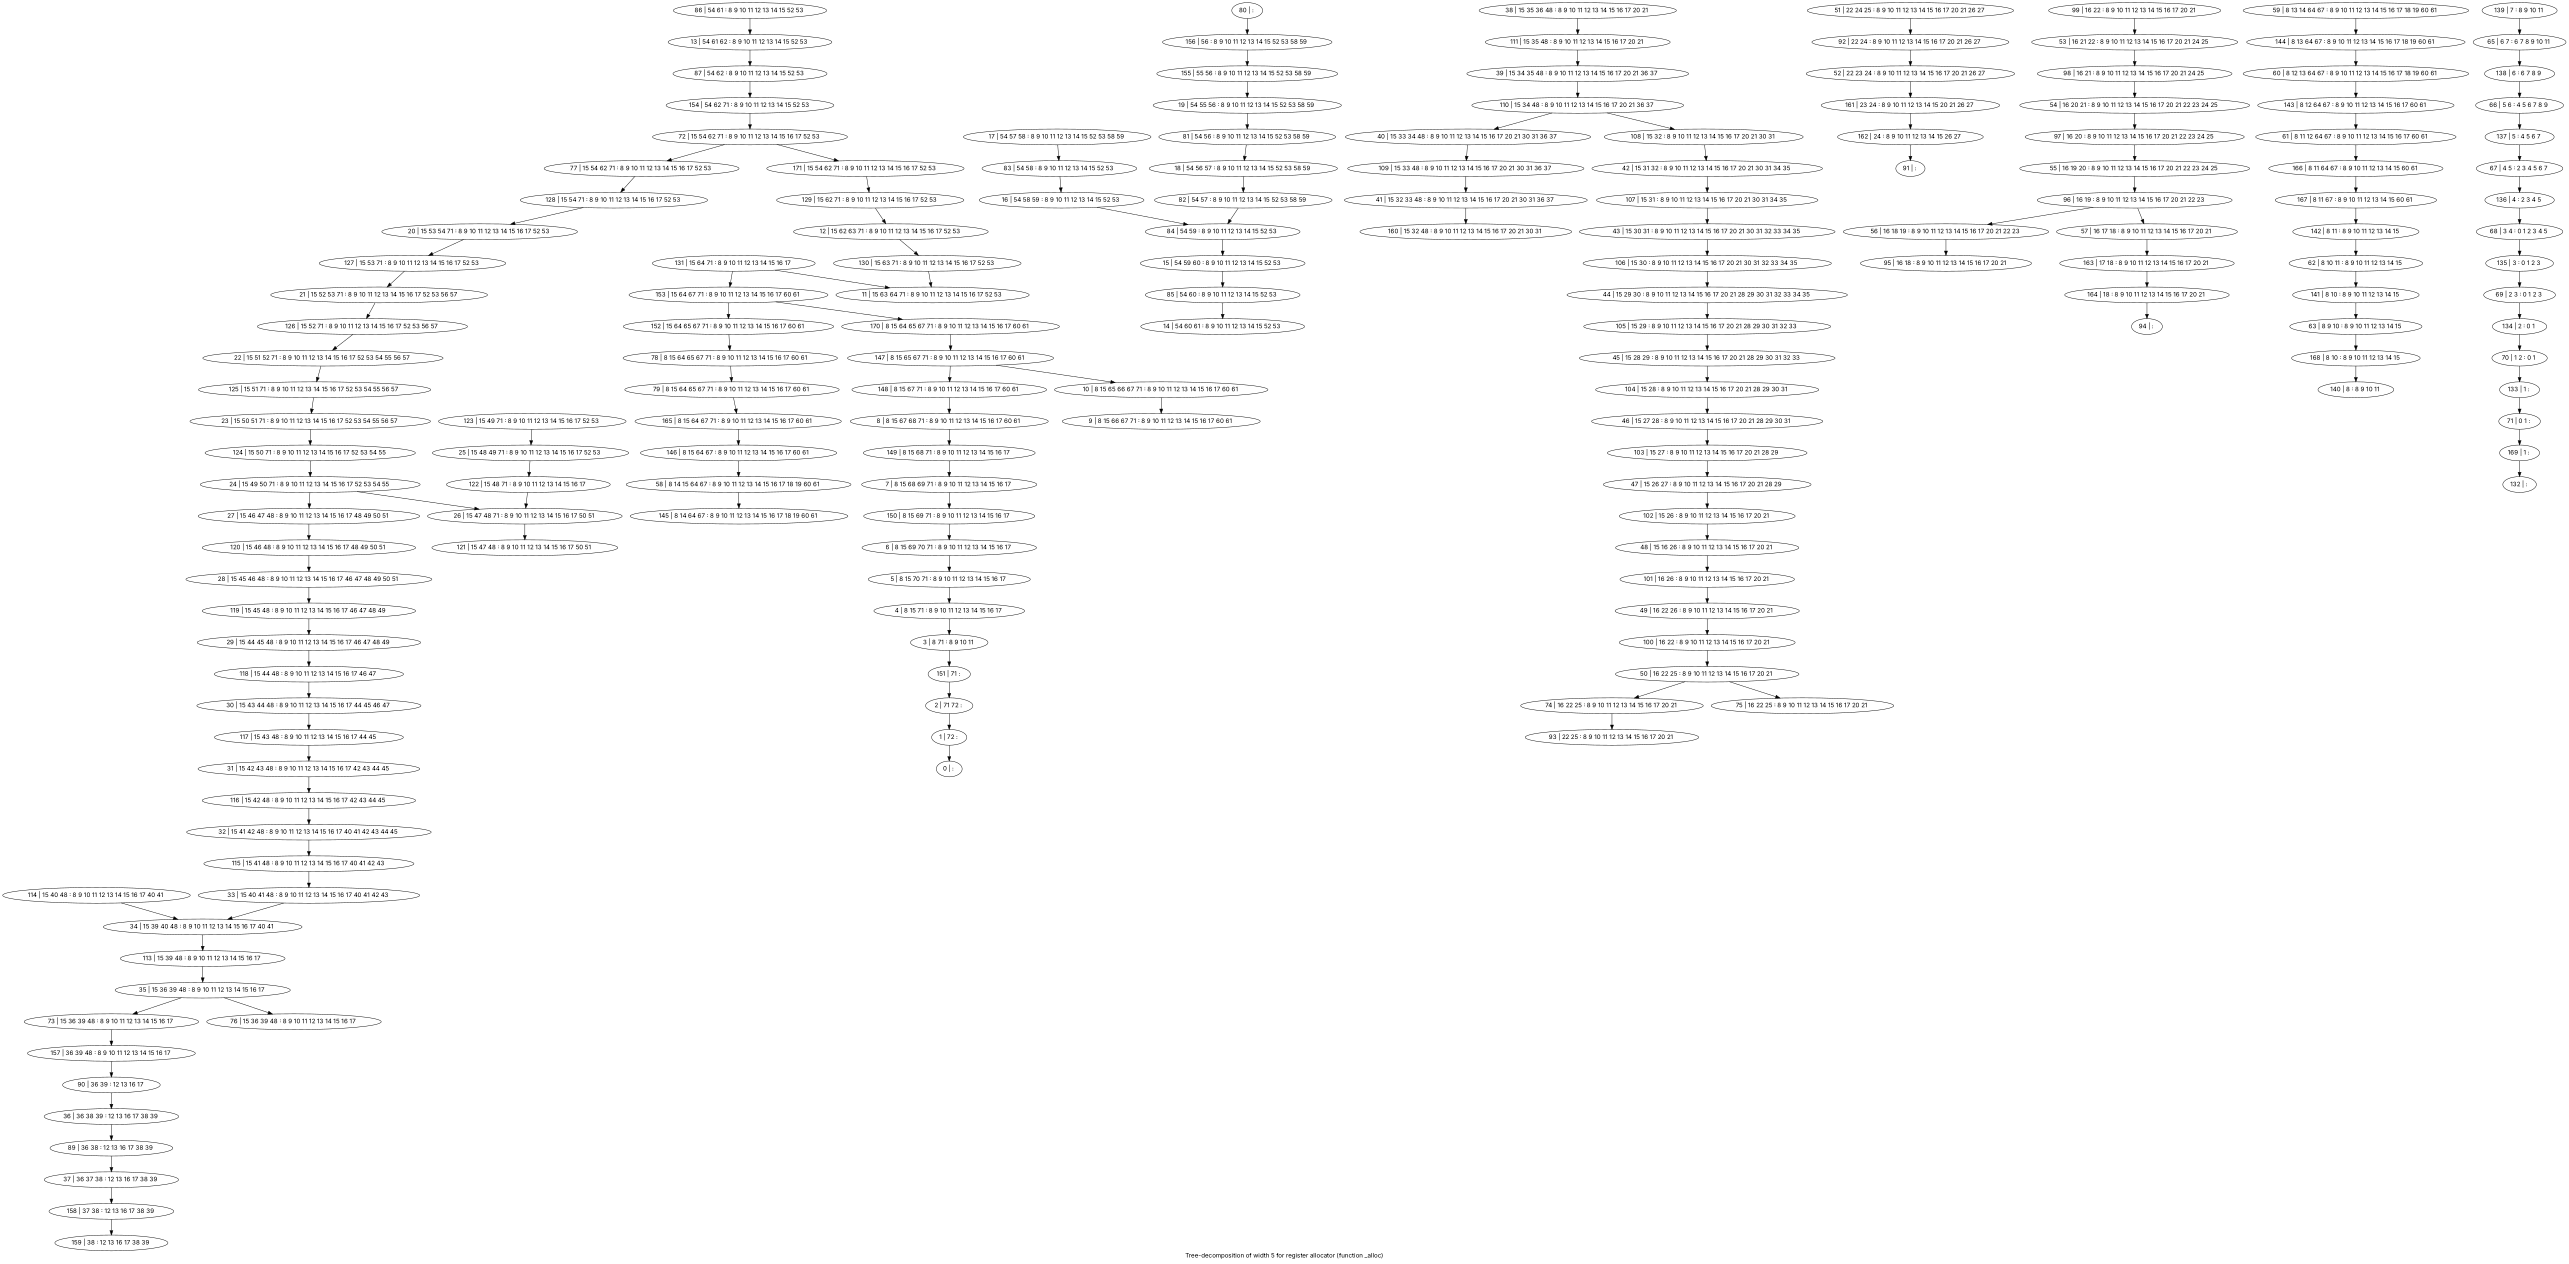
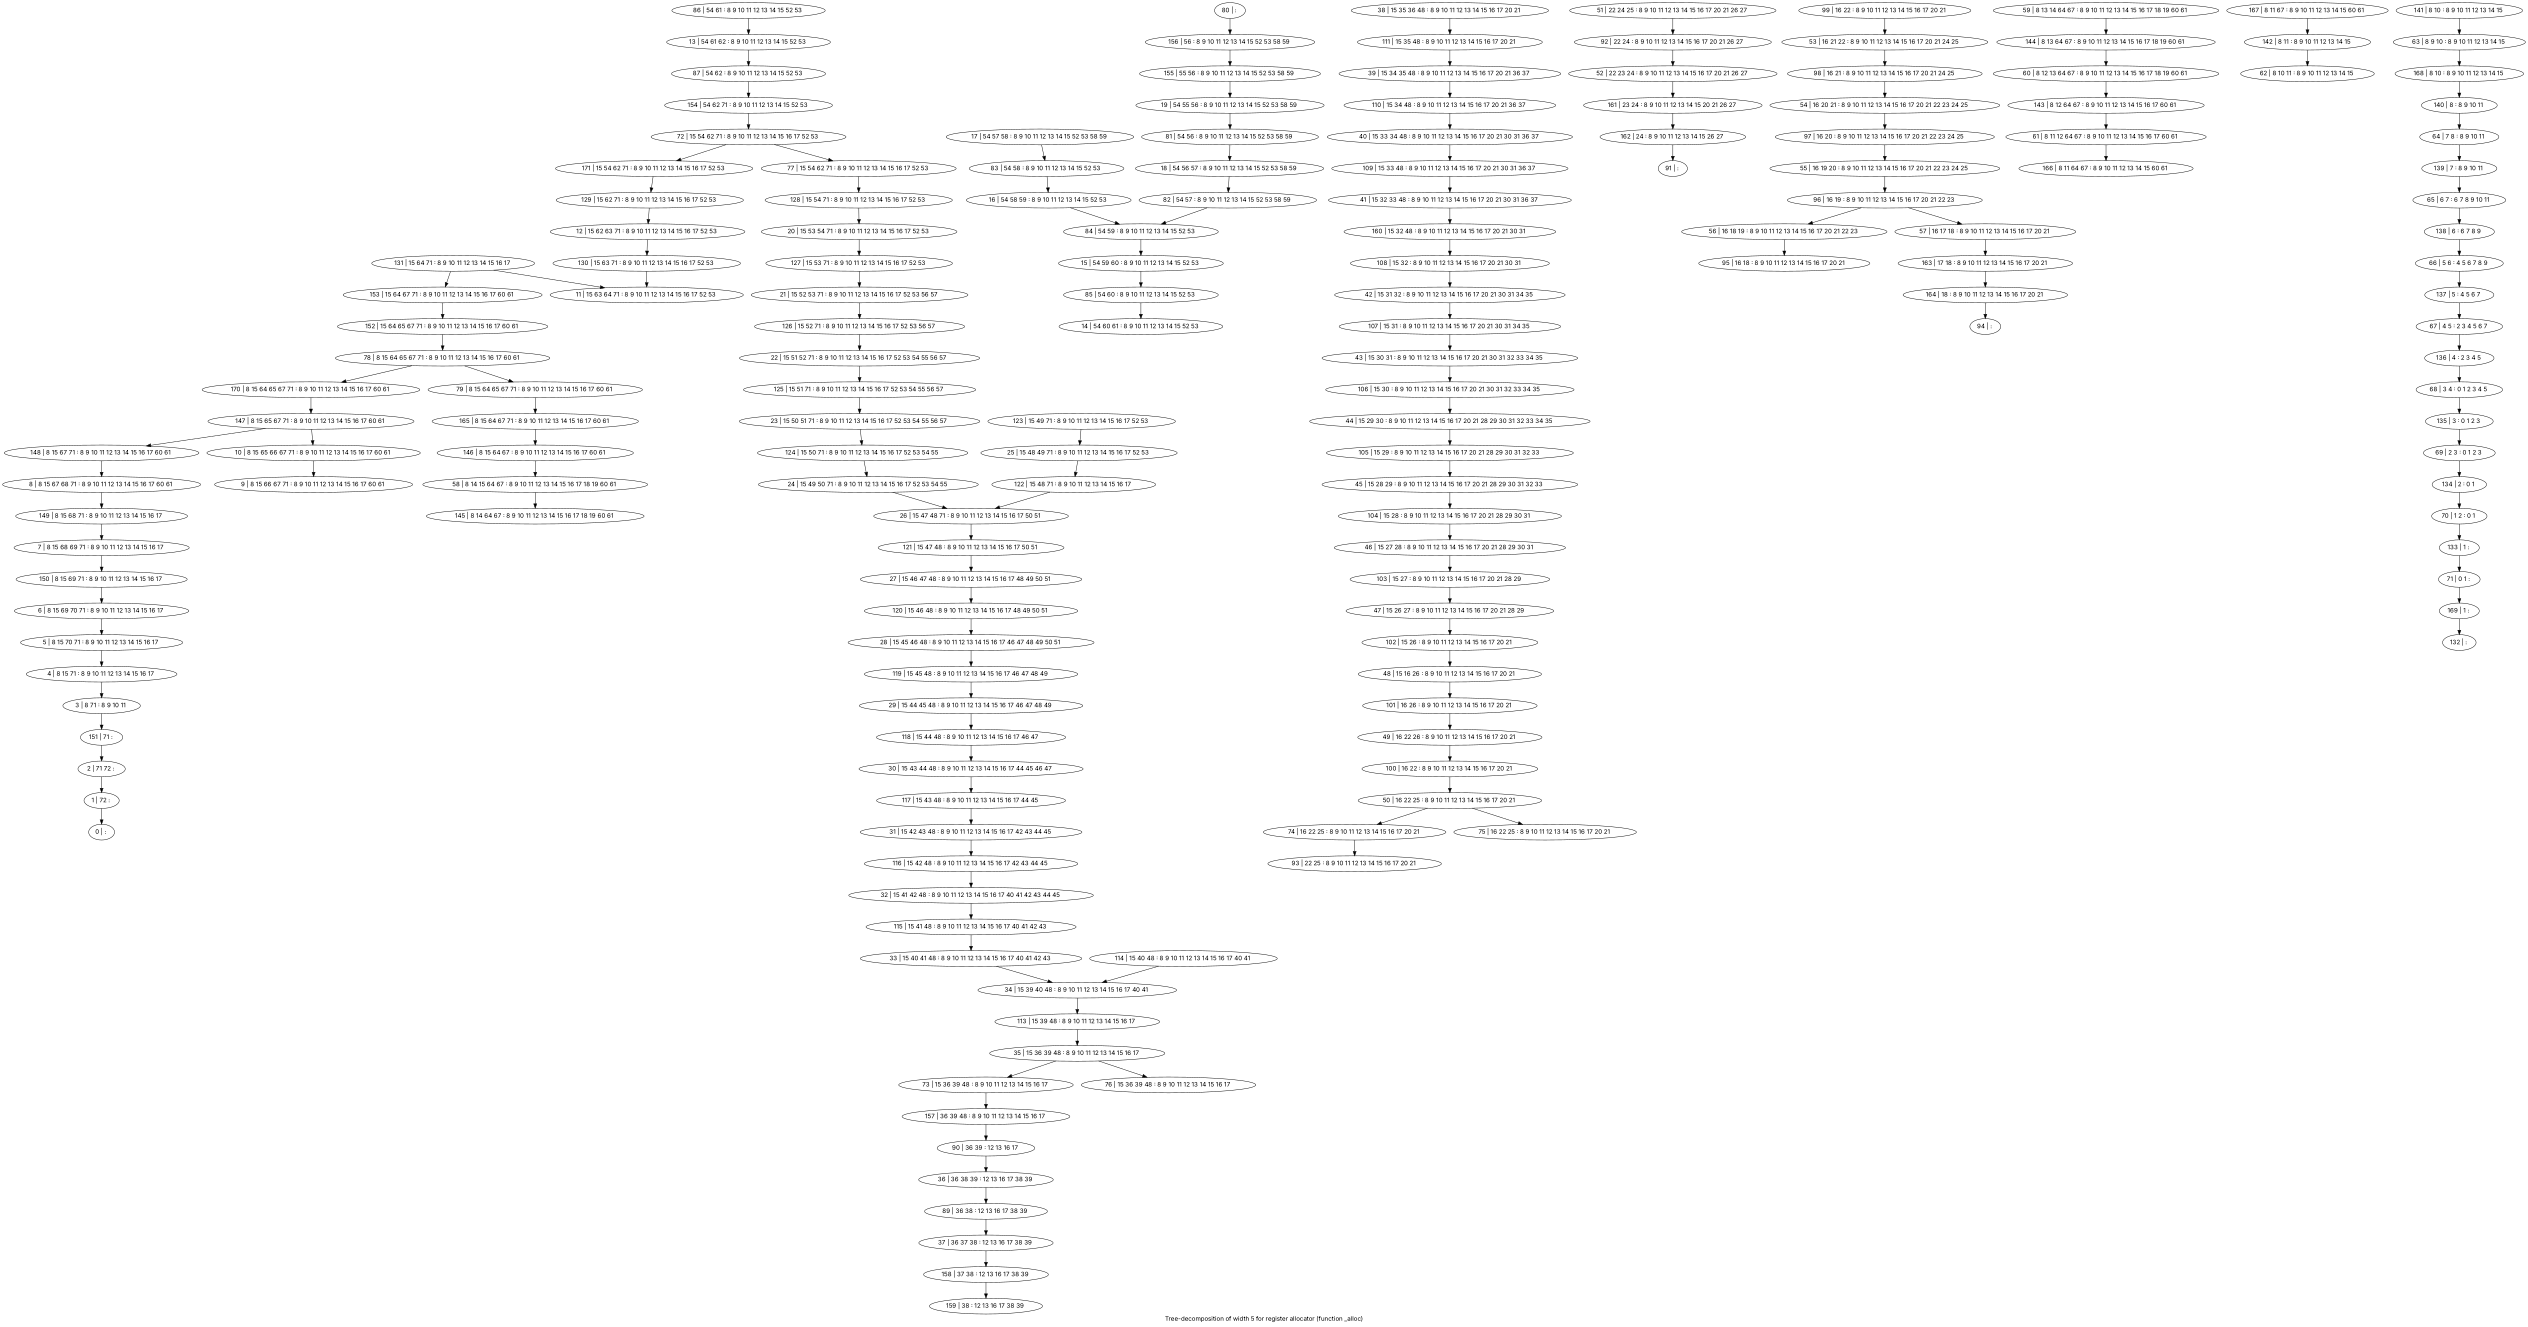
(1639, 121) -> (1450, 245)
none -> (2459, 137)
(2356, 182) -> none
(2356, 277) -> none
(837, 310) -> (379, 373)
(310, 498) -> (971, 561)
